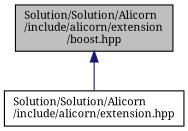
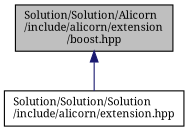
(94, 108) -> (94, 108)
